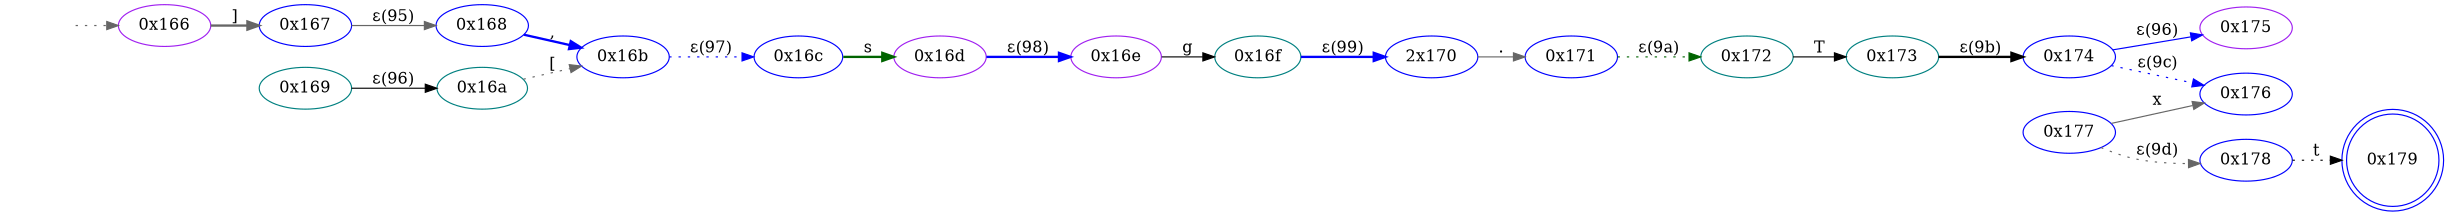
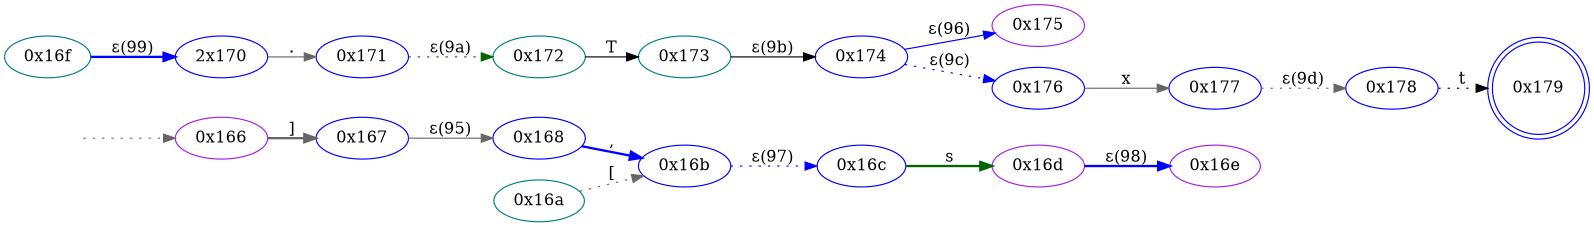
(1182, 57) -> none
(1975, 57) -> (767, 57)
(305, 88) -> none
(2152, 114) -> (1121, 88)
